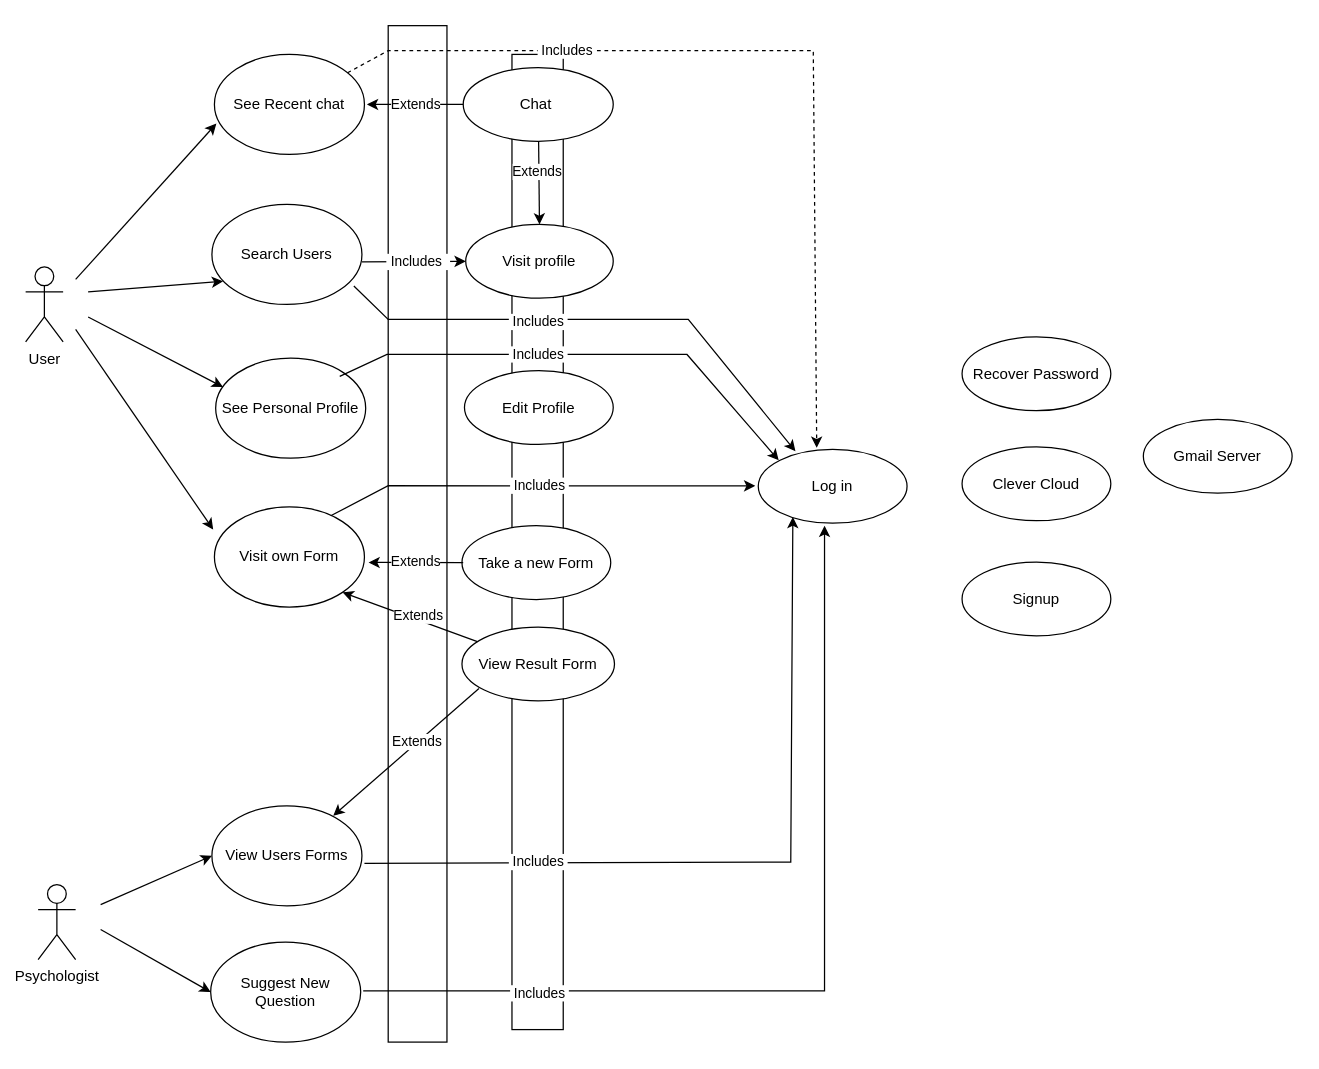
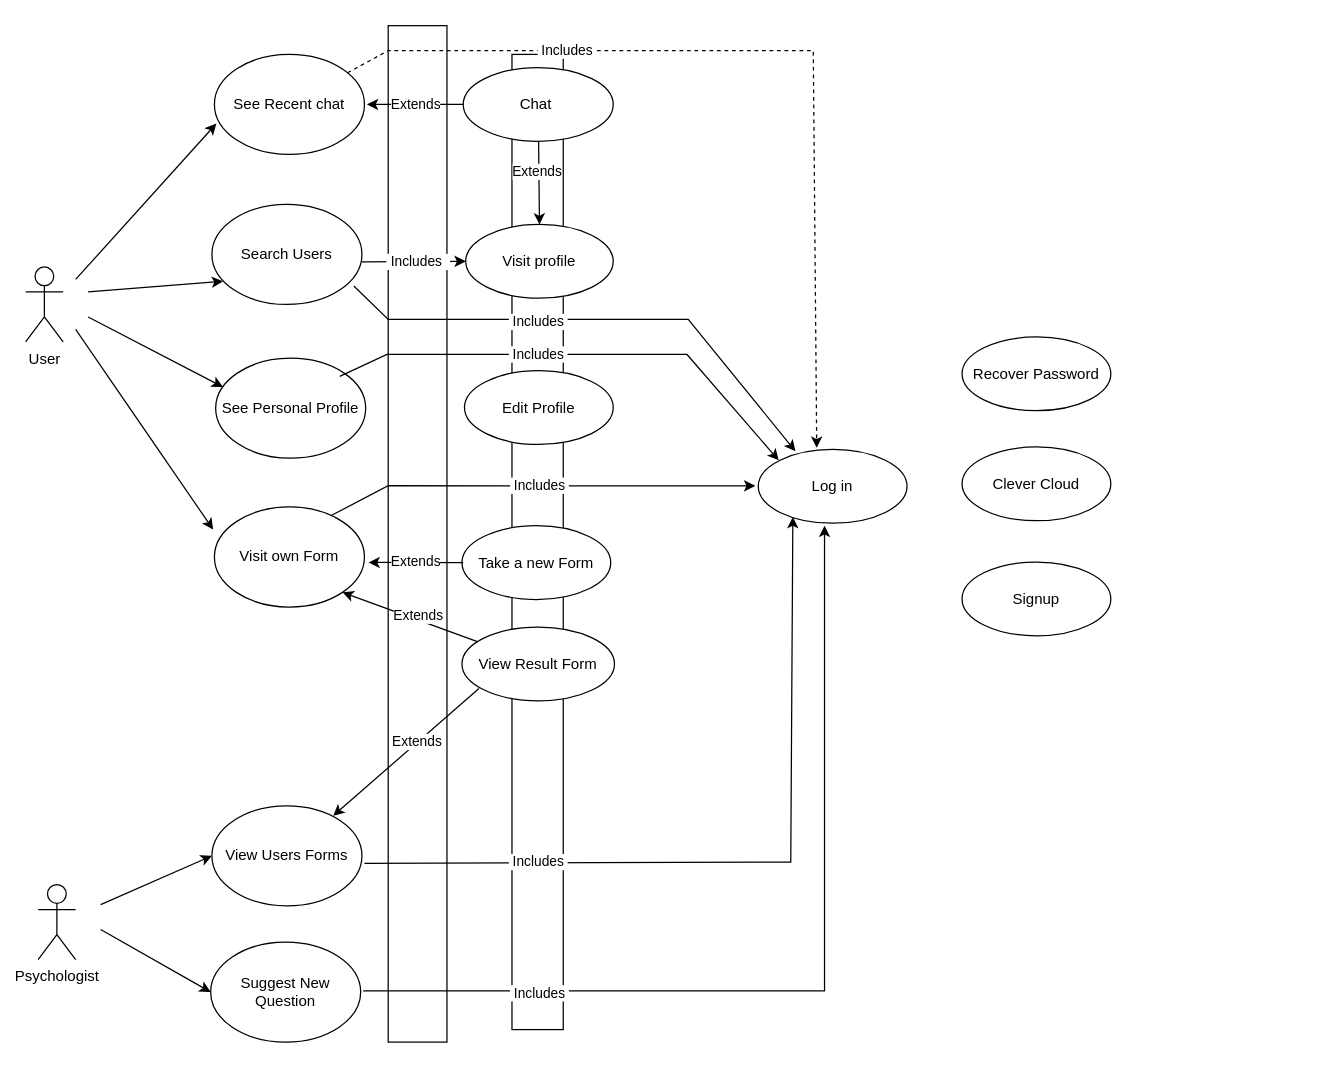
(1218, 456) -> none
